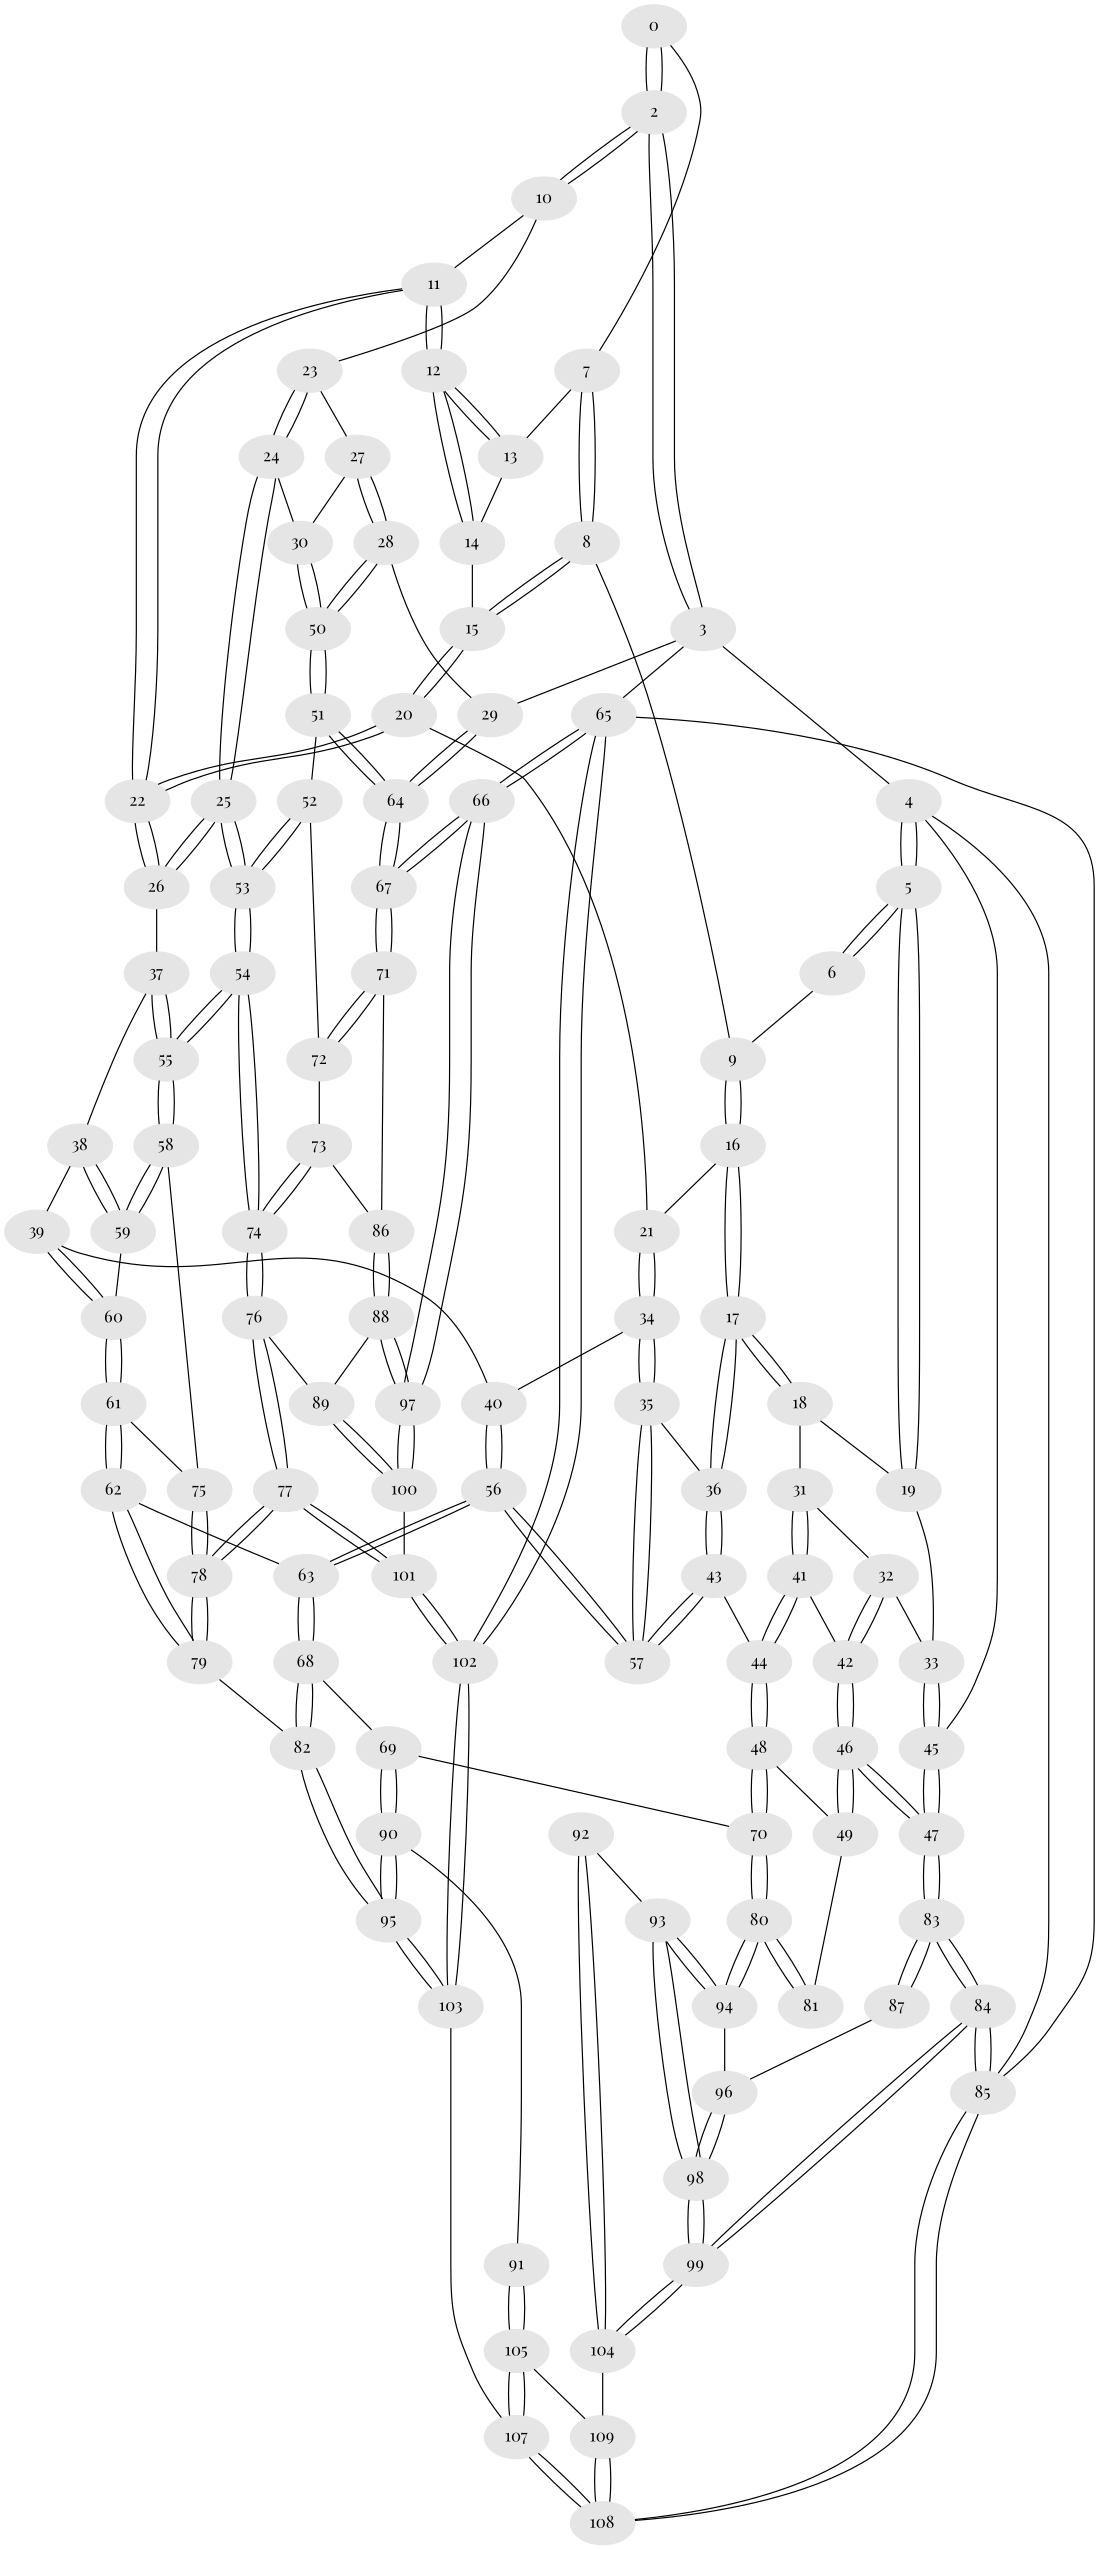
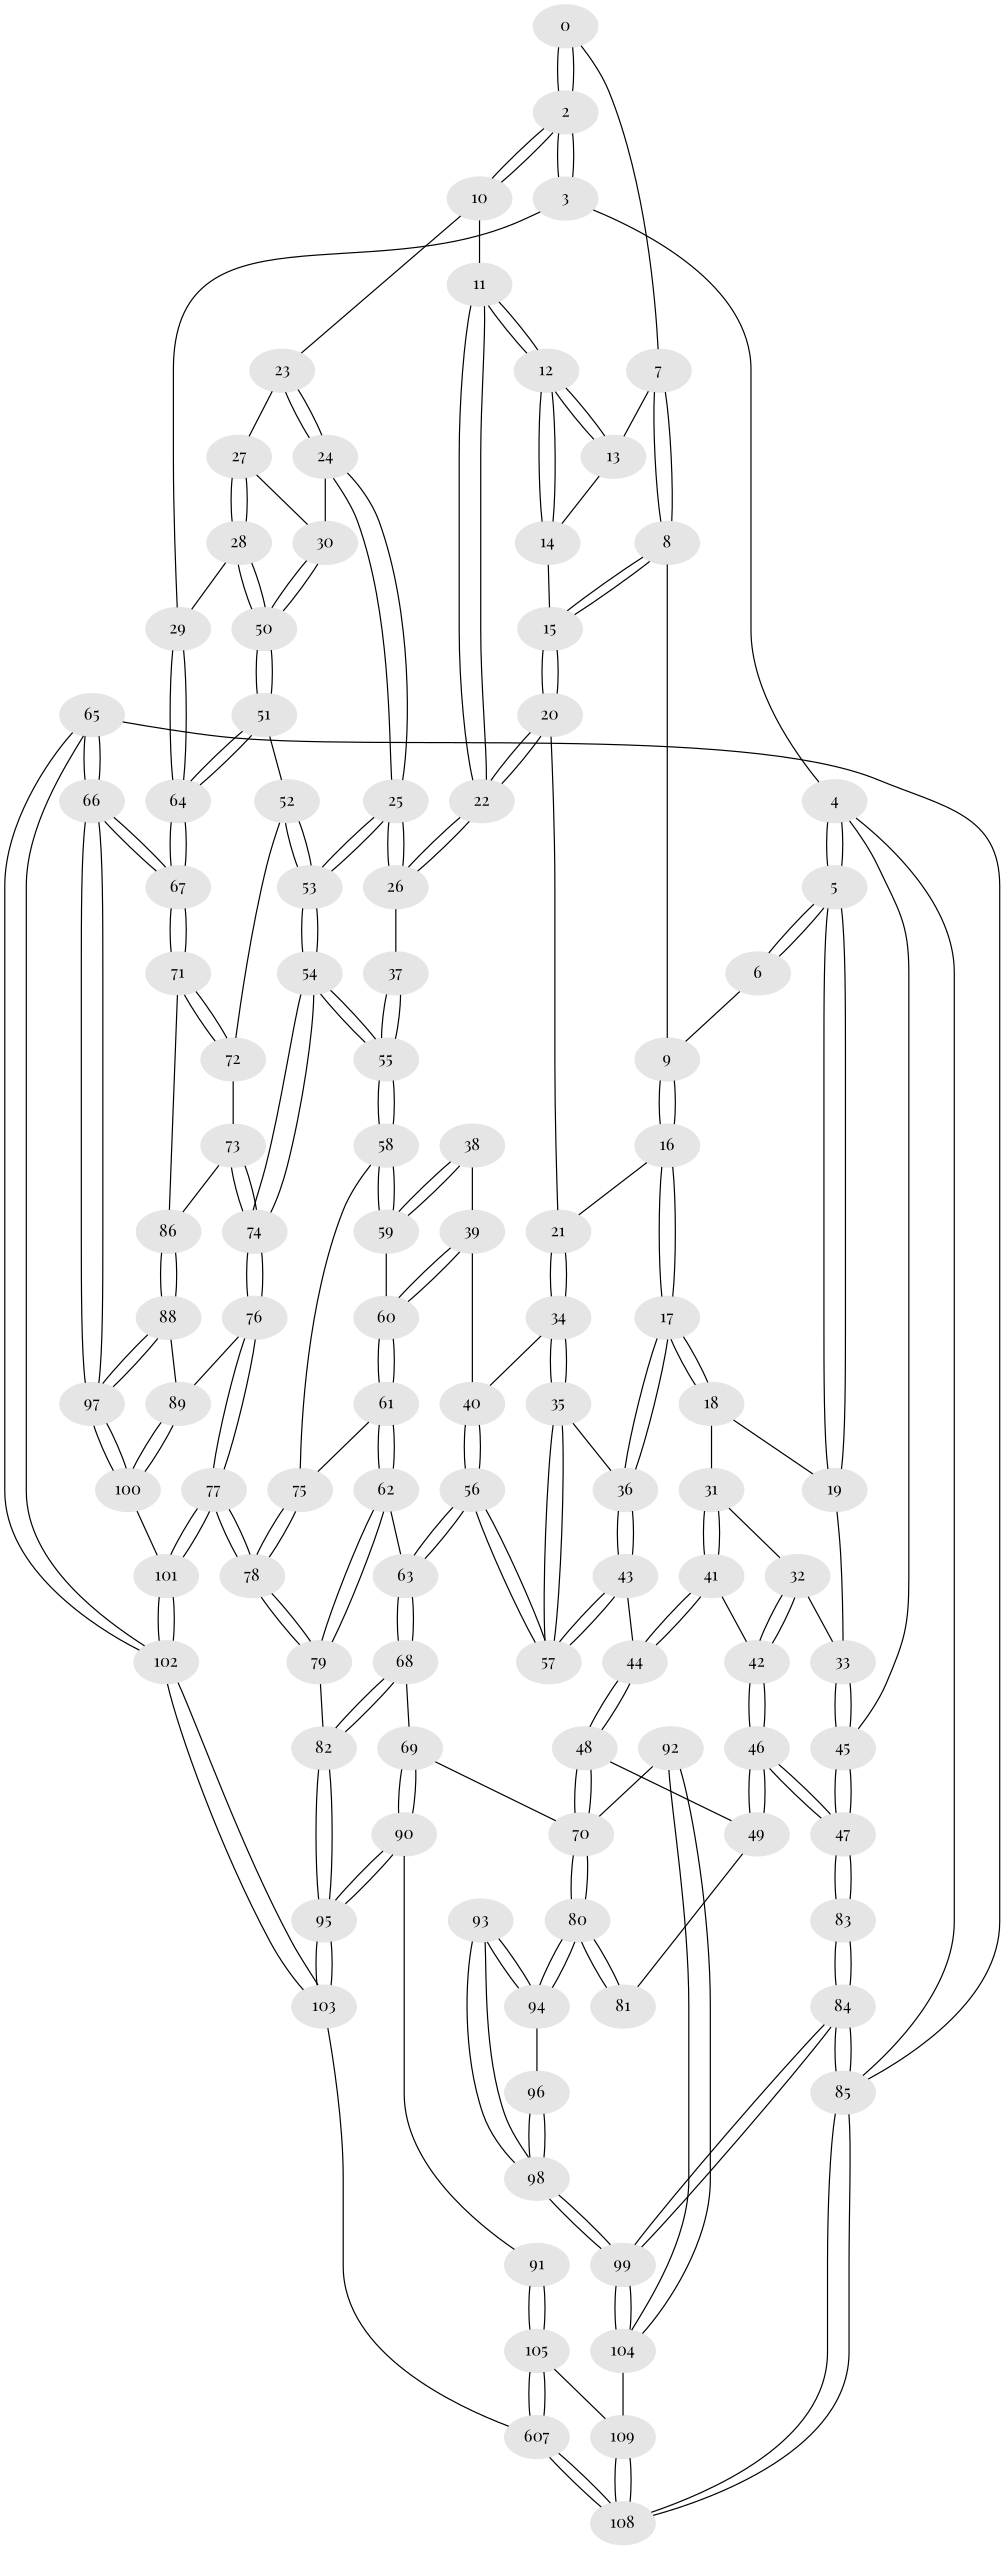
(653, 672) -> none
(114, 1058) -> none
(619, 1877) -> (626, 1791)
(897, 2007) -> none
(517, 2437) -> (537, 2437)
